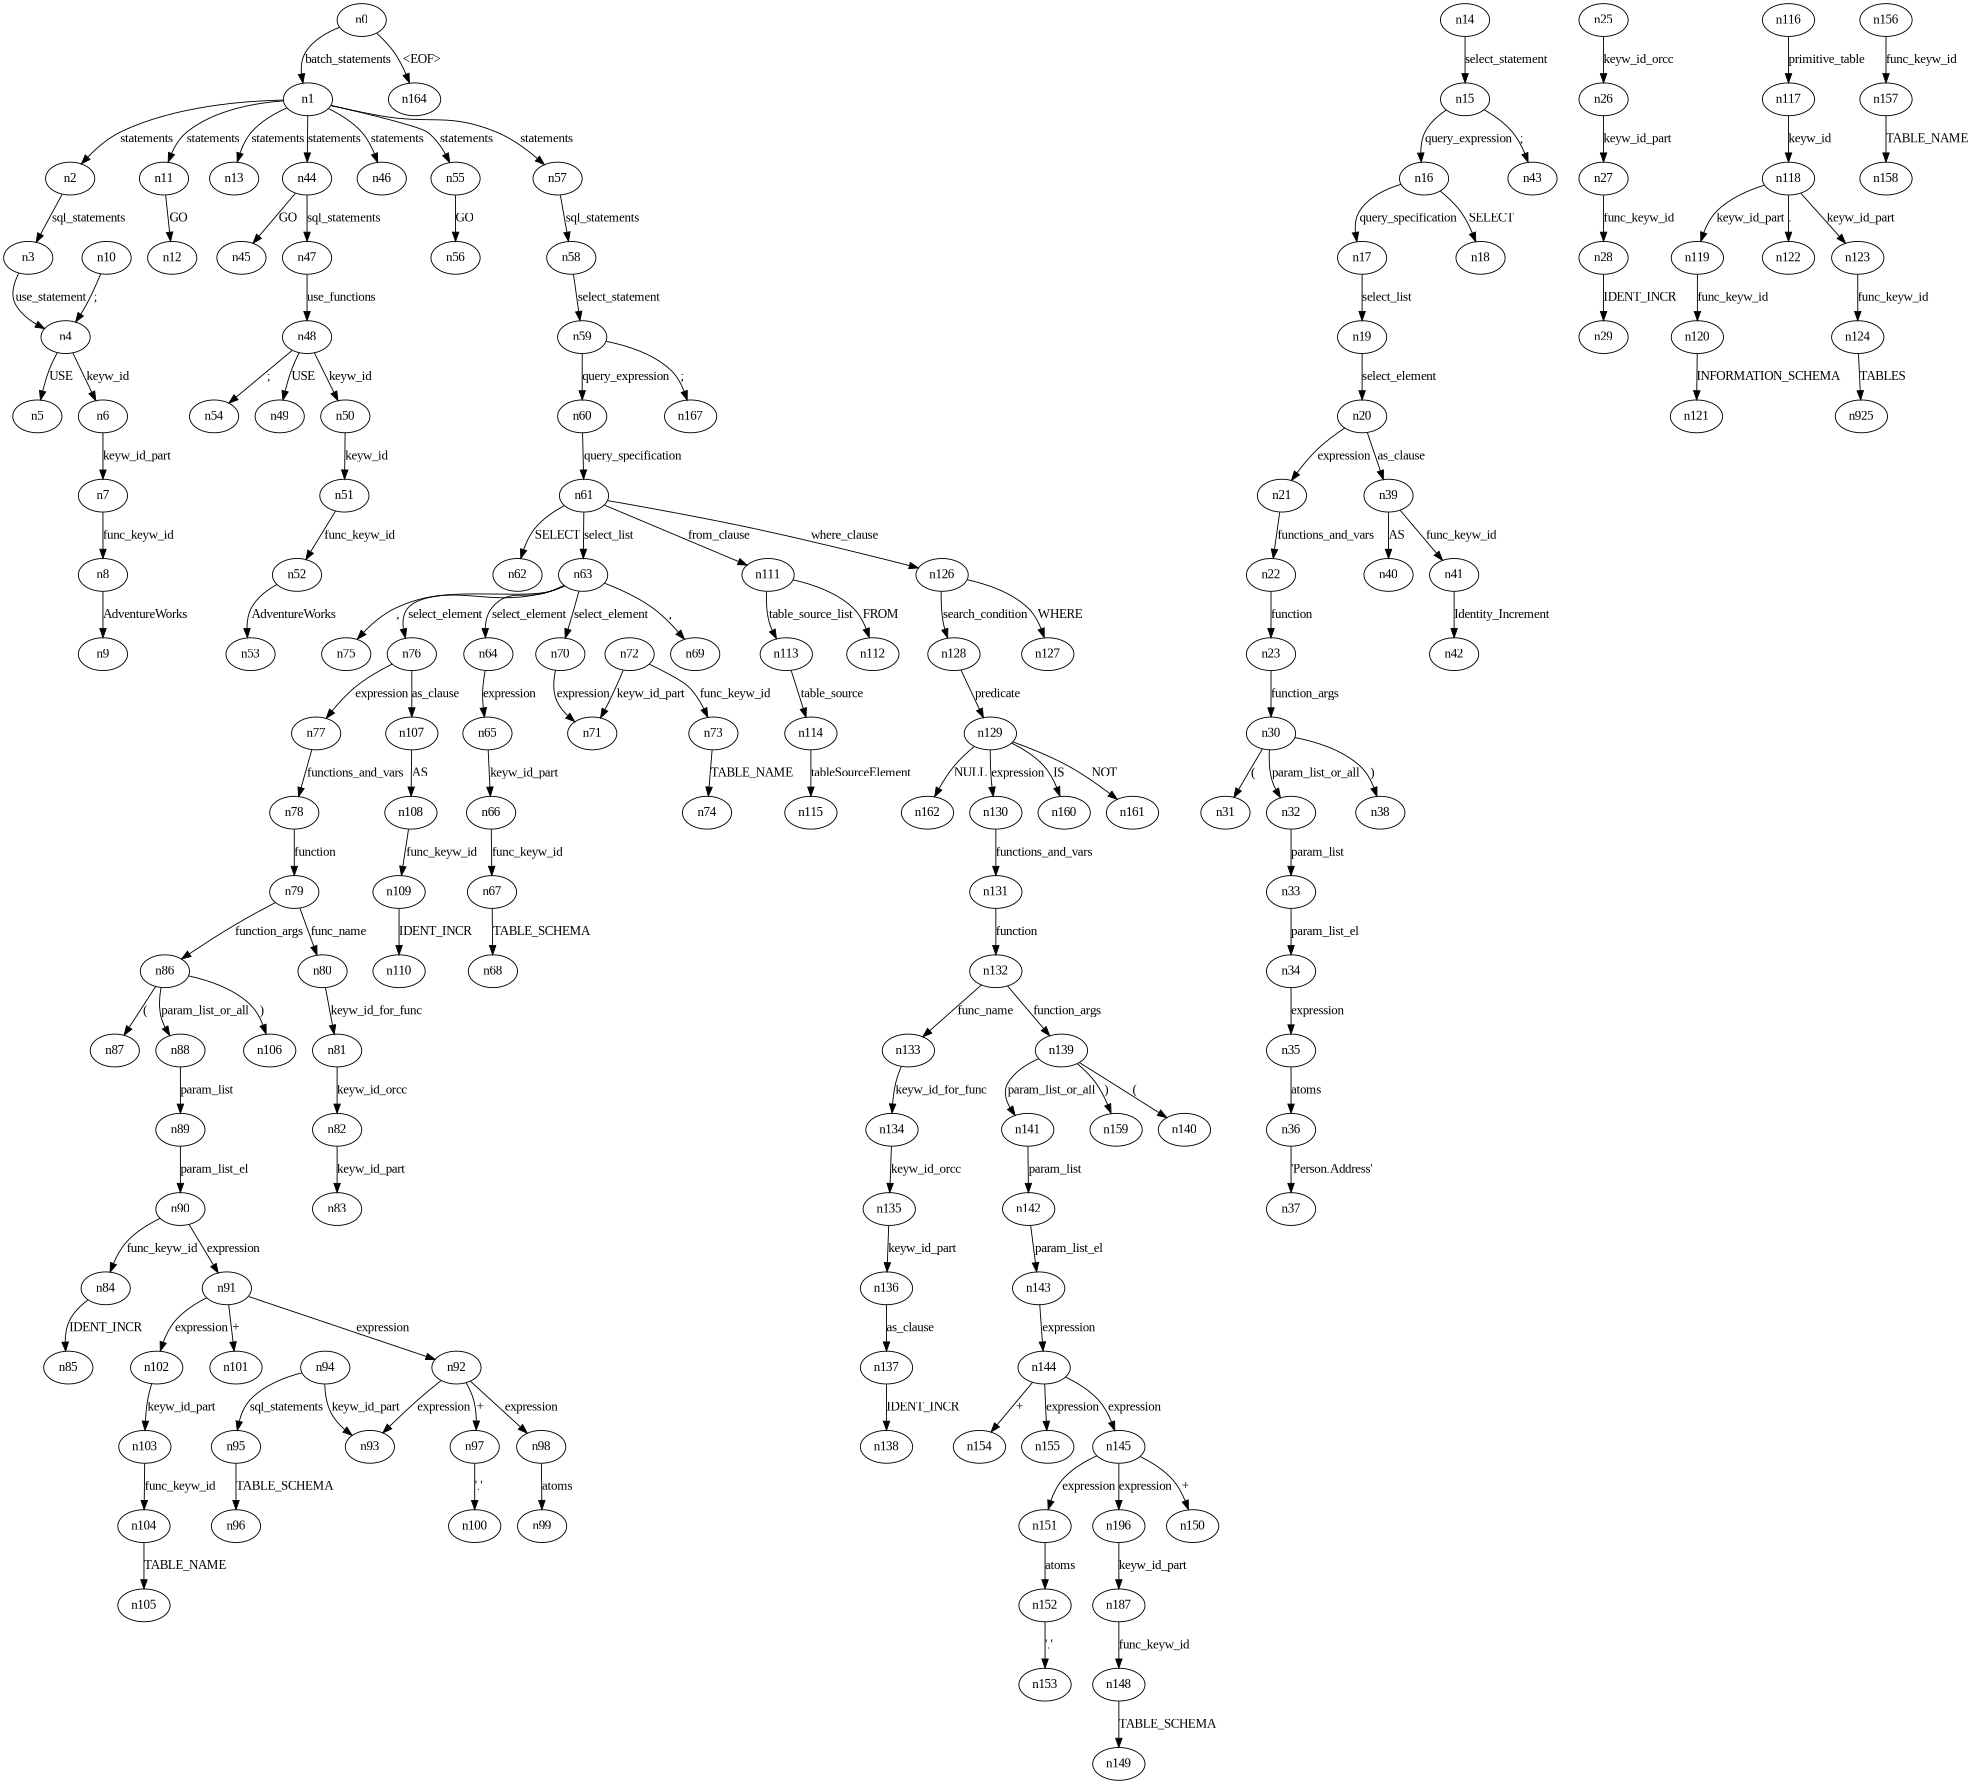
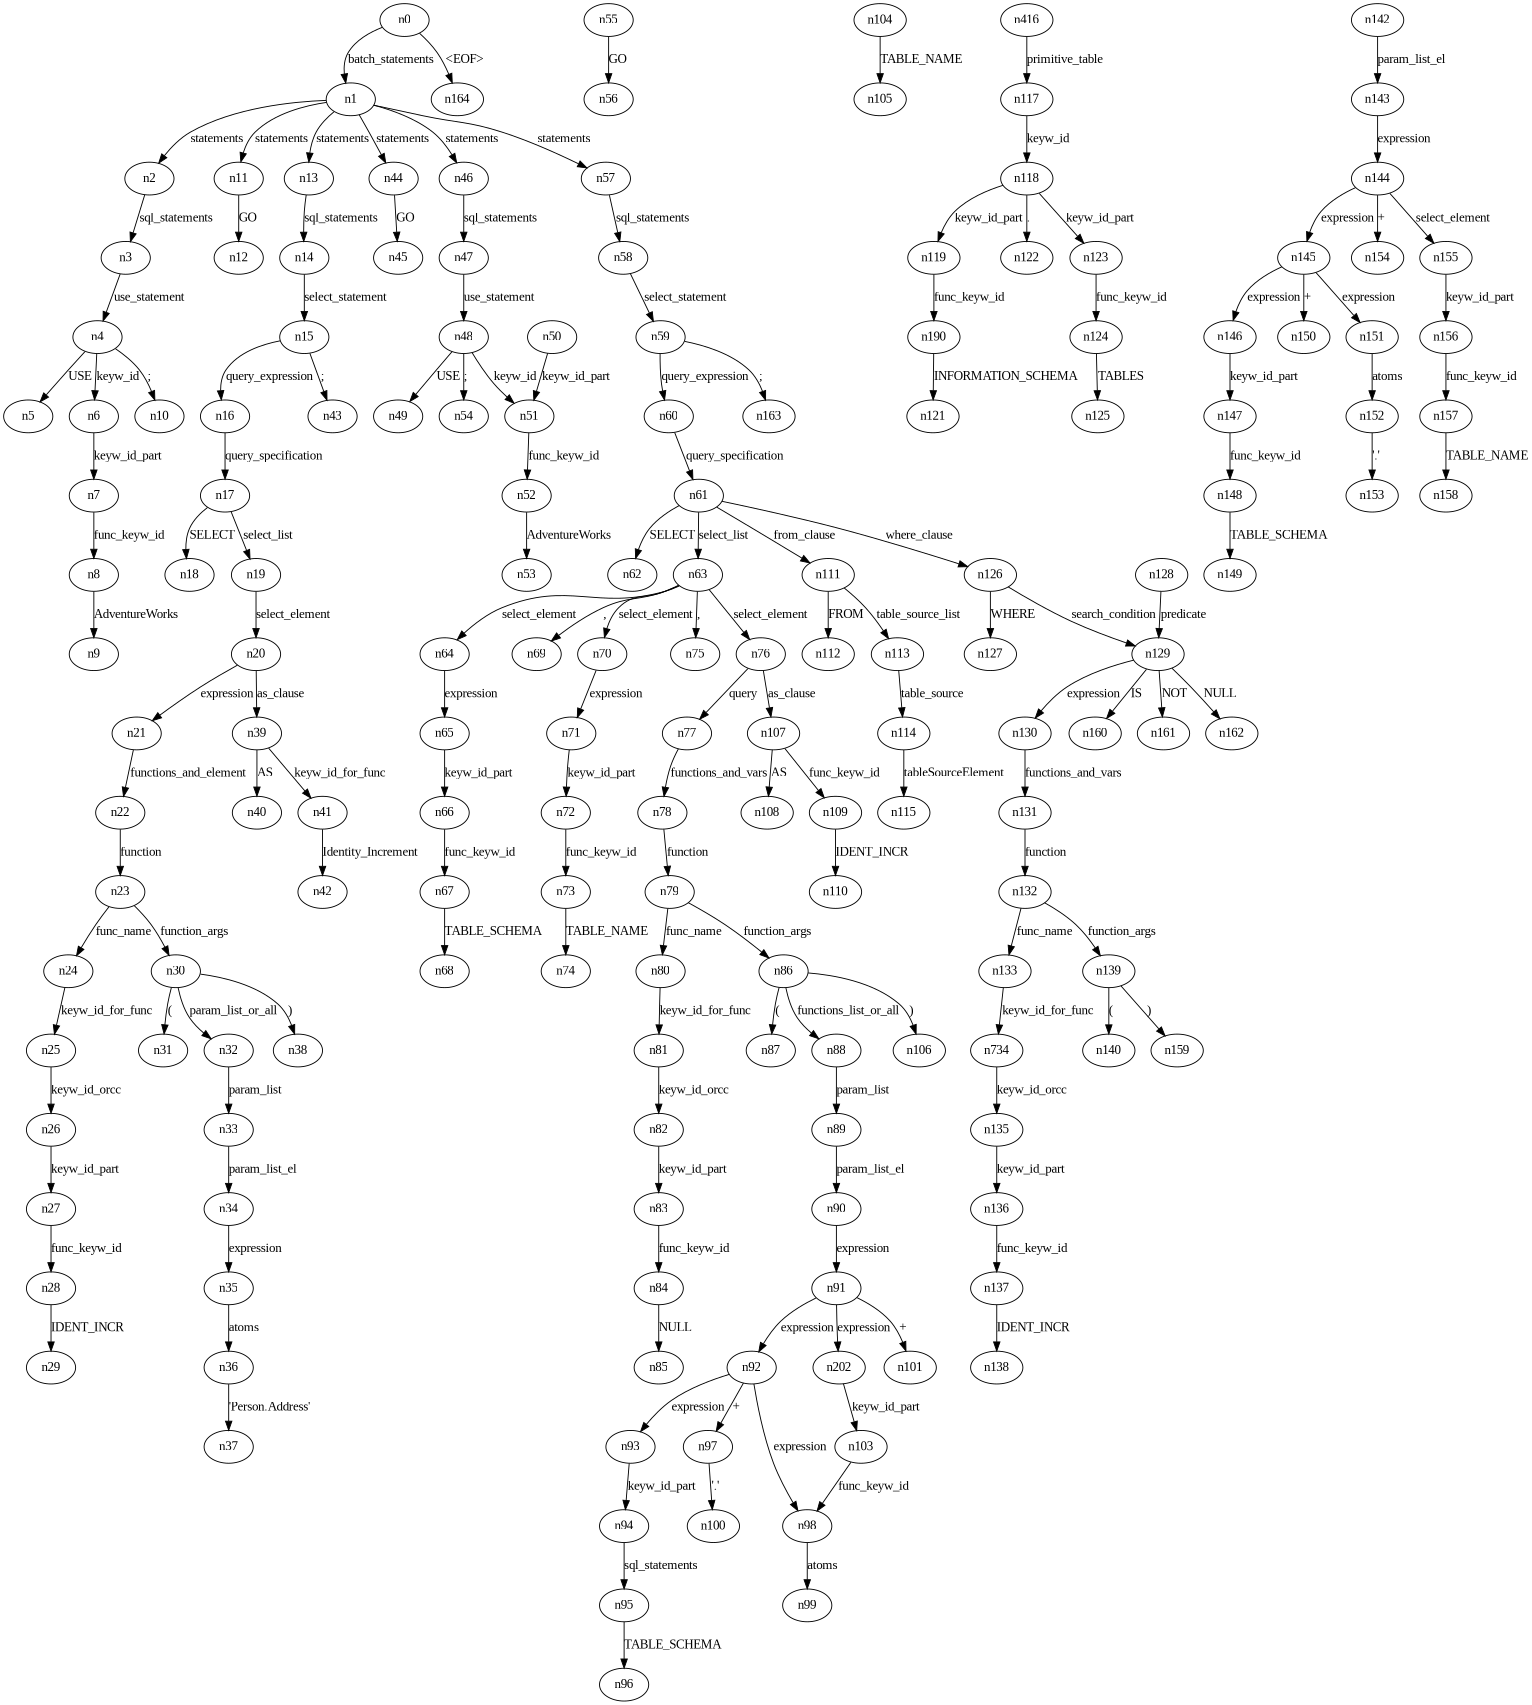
(1789, 20) -> (1027, 20)
(406, 124) -> none
(1459, 210) -> (191, 526)
none -> (304, 213)
(307, 214) -> (464, 214)
none -> (1446, 293)
(92, 294) -> (137, 367)
(342, 297) -> (499, 297)
(1697, 337) -> (934, 337)
(324, 373) -> (488, 376)
(691, 416) -> (769, 416)
(1861, 416) -> (1098, 416)
(367, 456) -> (576, 377)
(1326, 535) -> (188, 773)
(1461, 535) -> (340, 773)
(942, 611) -> (1066, 619)
(614, 690) -> (567, 768)
(382, 694) -> (743, 694)
(406, 848) -> (802, 769)
none -> (68, 971)
(205, 1011) -> (848, 1011)
(892, 1130) -> (997, 1051)
(1028, 1130) -> none
(132, 1236) -> (659, 1244)
(106, 1328) -> (676, 1328)
(910, 1328) -> (1032, 1249)
(157, 1368) -> (839, 1368)
(1072, 1407) -> (1453, 218)
(329, 1409) -> (628, 1482)
(144, 1482) -> (837, 1483)
(1119, 1526) -> (1230, 337)
(1119, 1605) -> (1230, 416)
